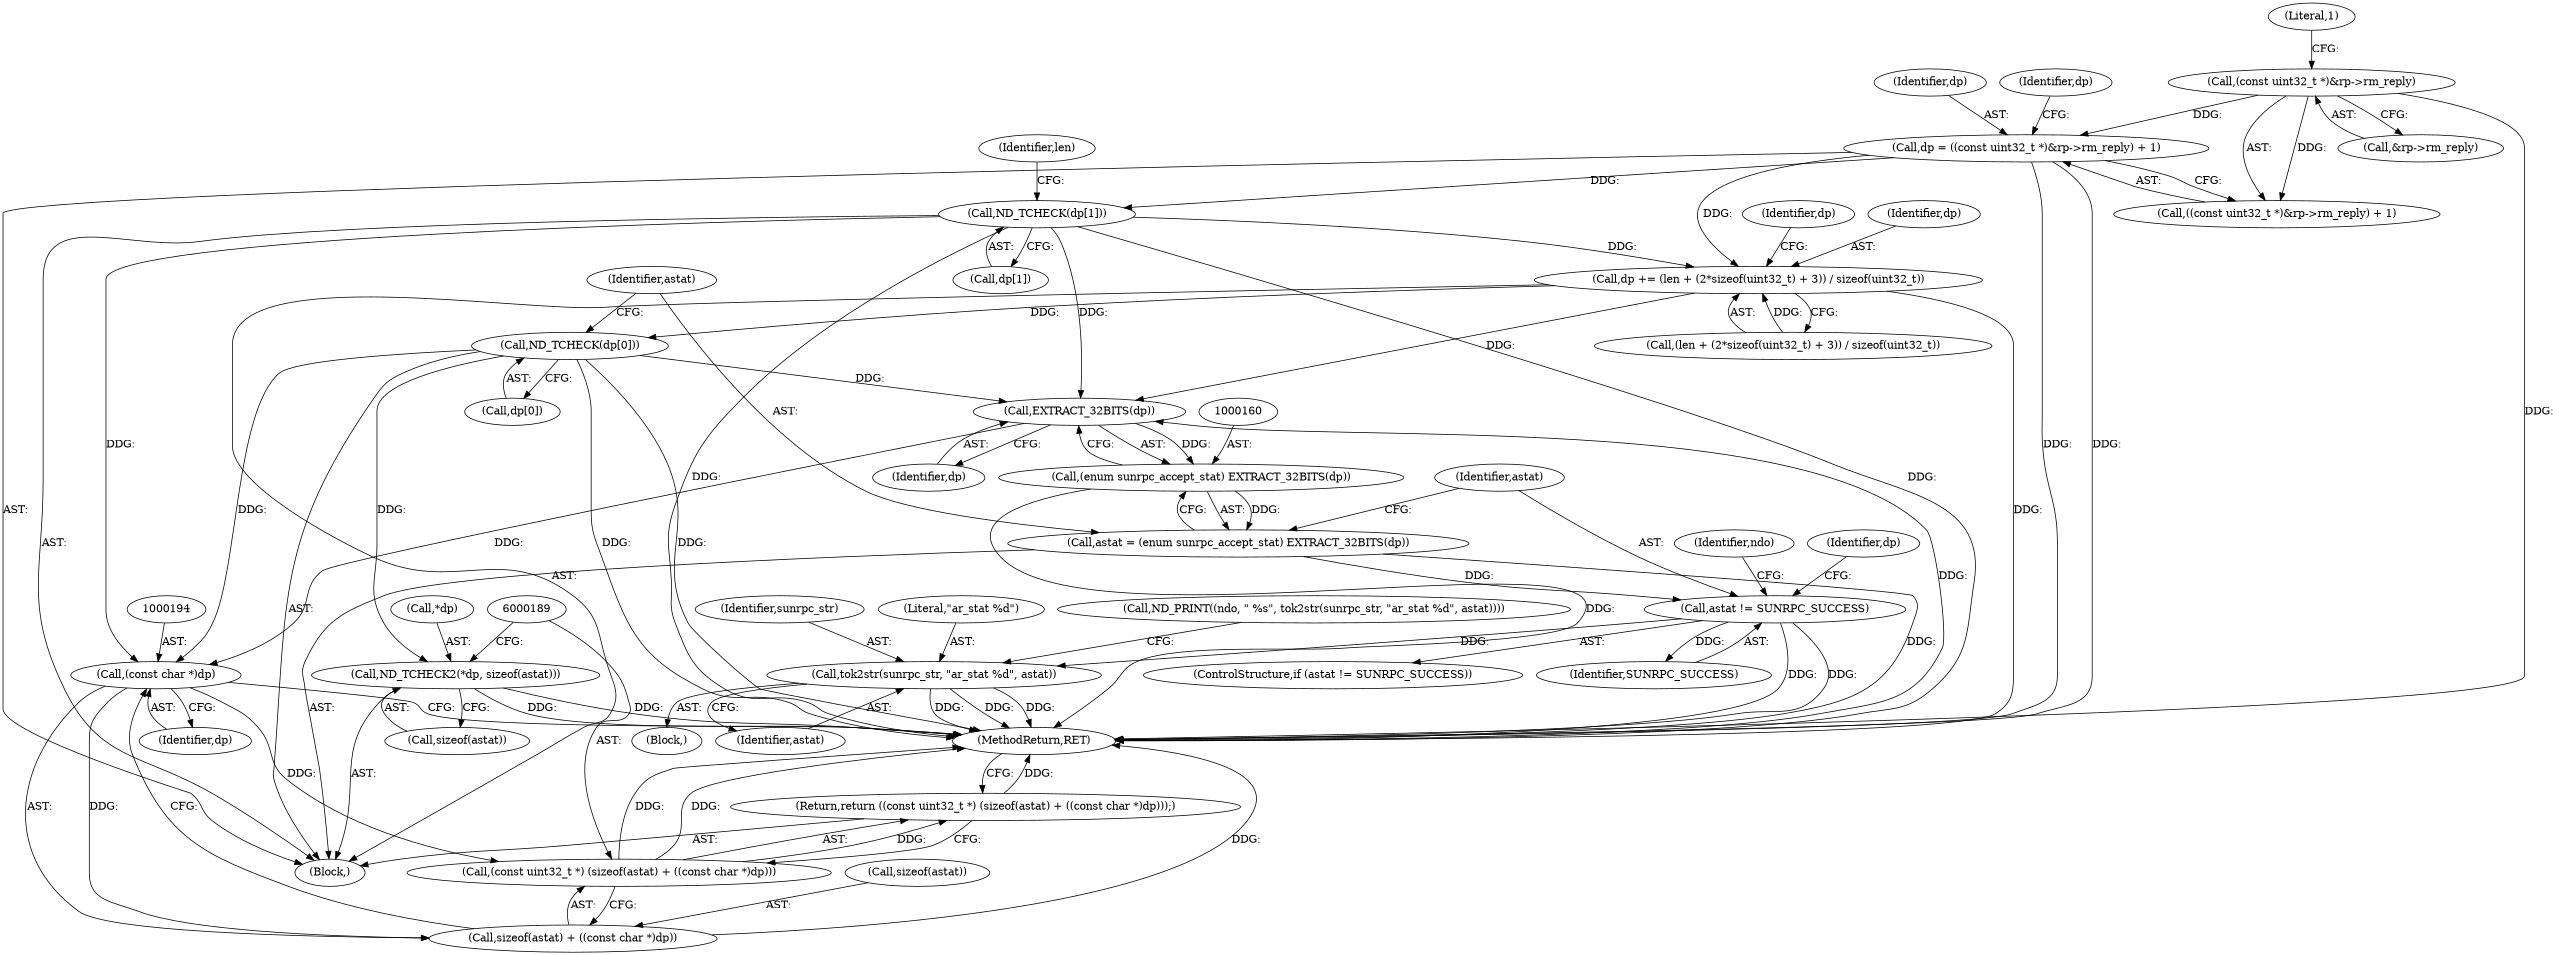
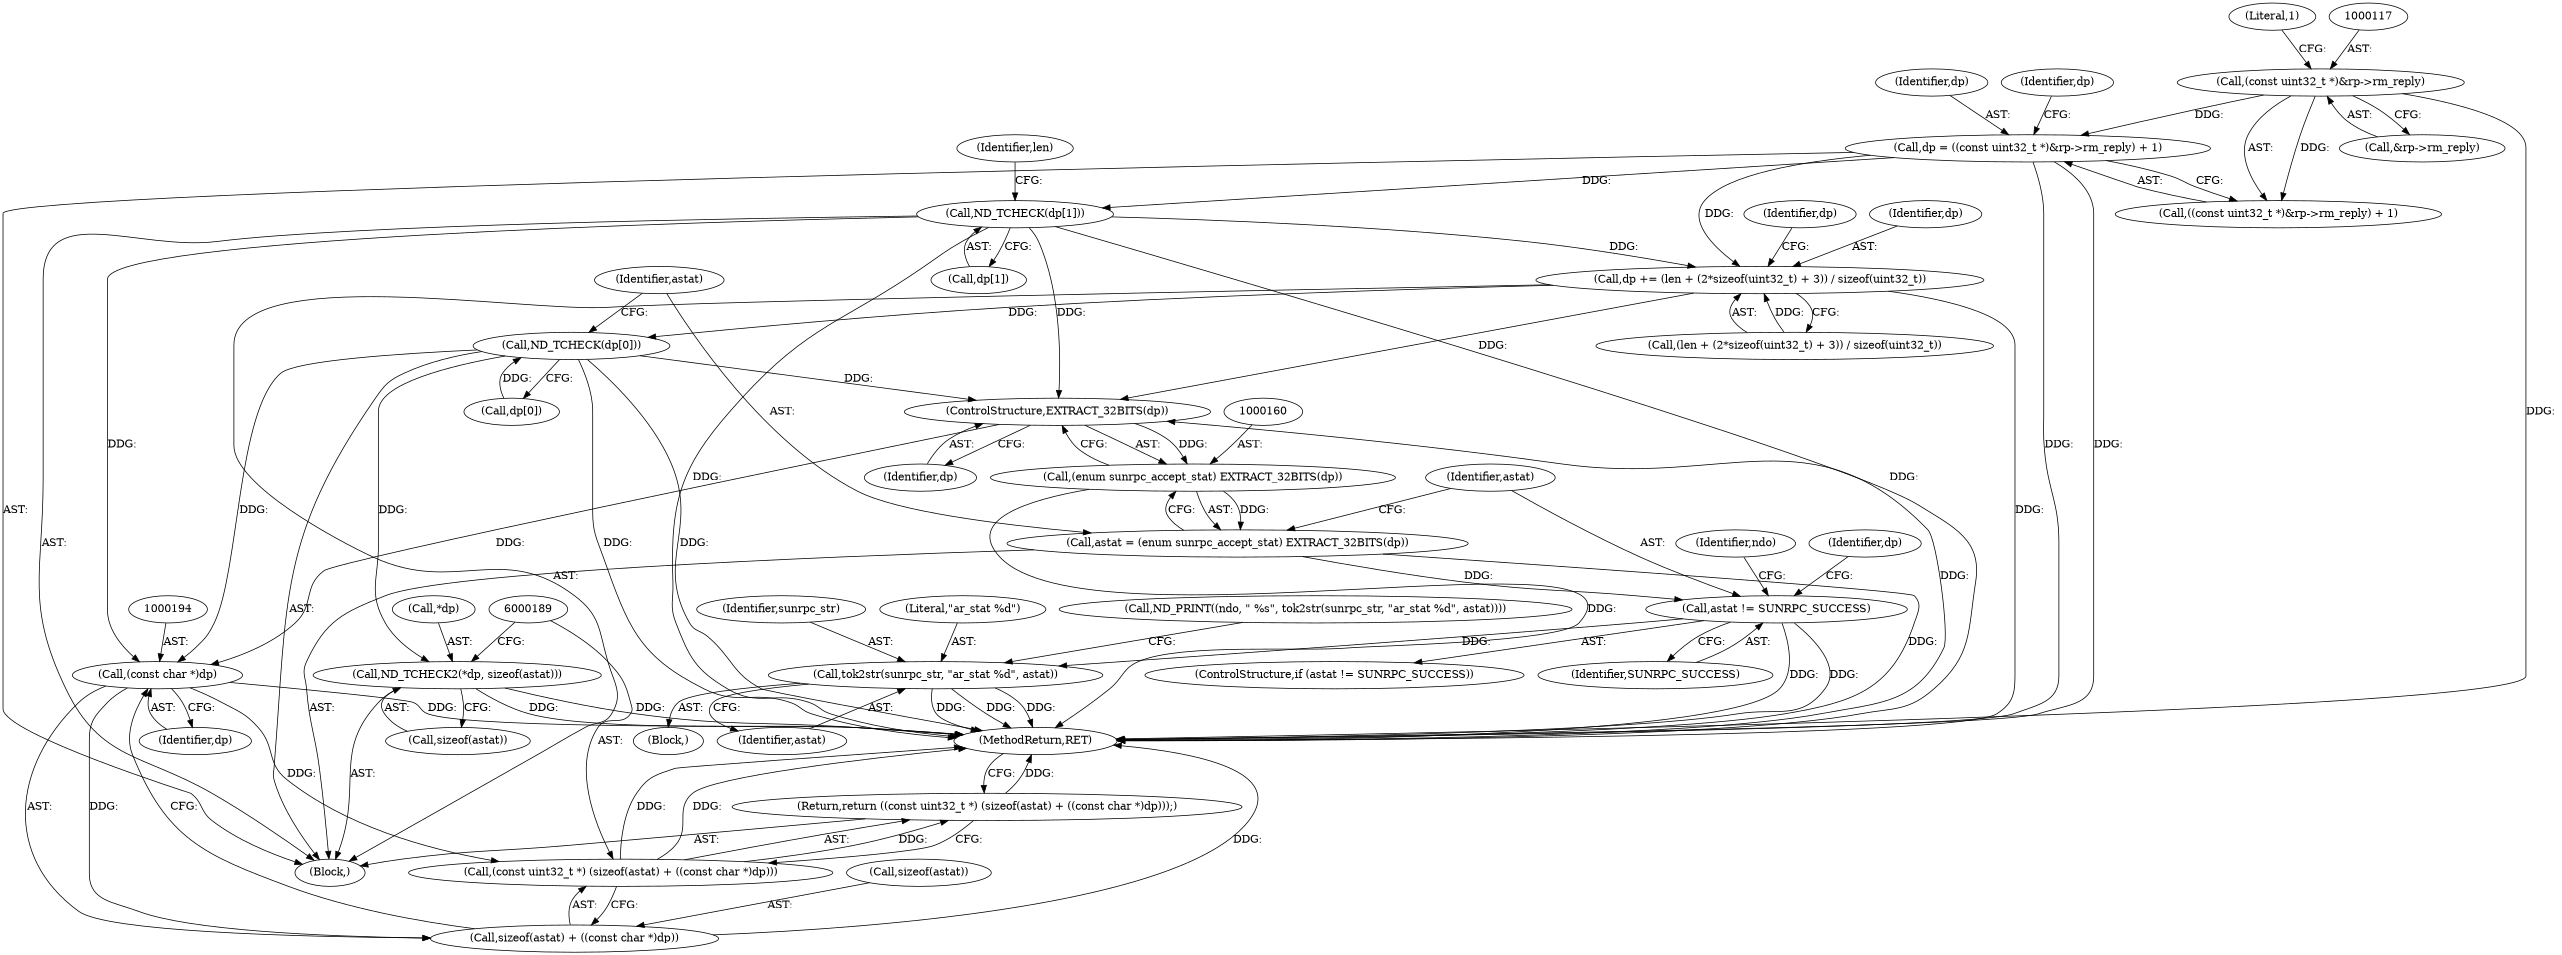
none -> (2368, 17)
(521, 379) -> (519, 379)
(1079, 412) -> (1057, 412)
(1712, 642) -> (1713, 642)
(443, 708) -> (444, 708)
